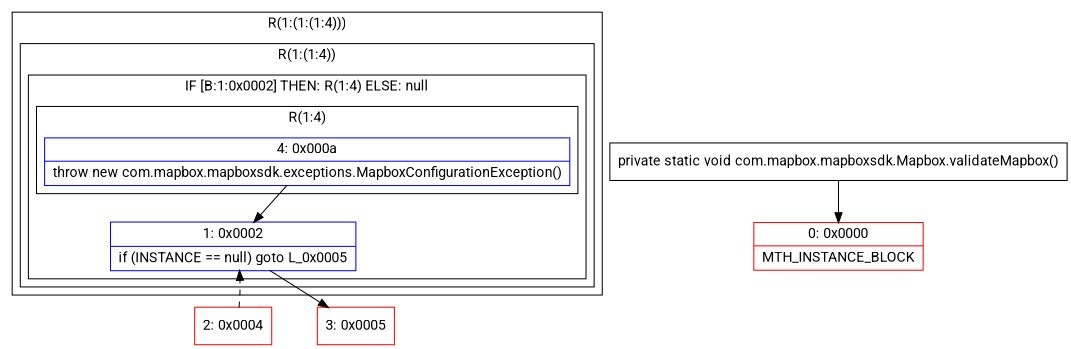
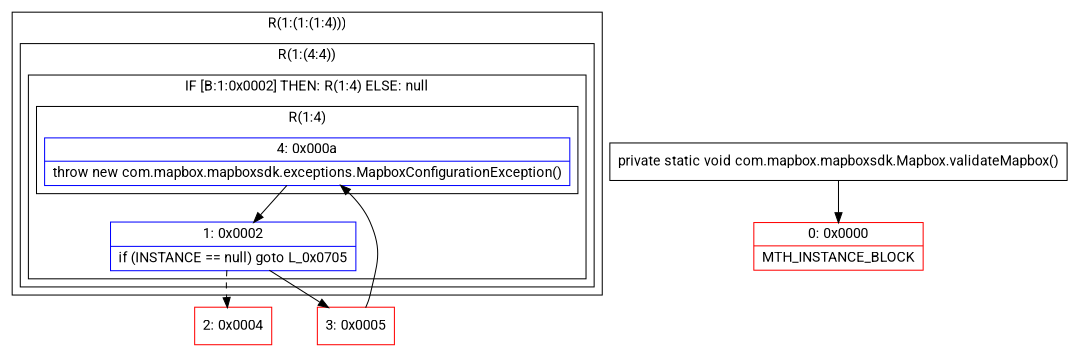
(307, 55) -> (307, 55)
none -> (377, 246)
(233, 258) -> (233, 258)
(240, 294) -> (226, 284)
